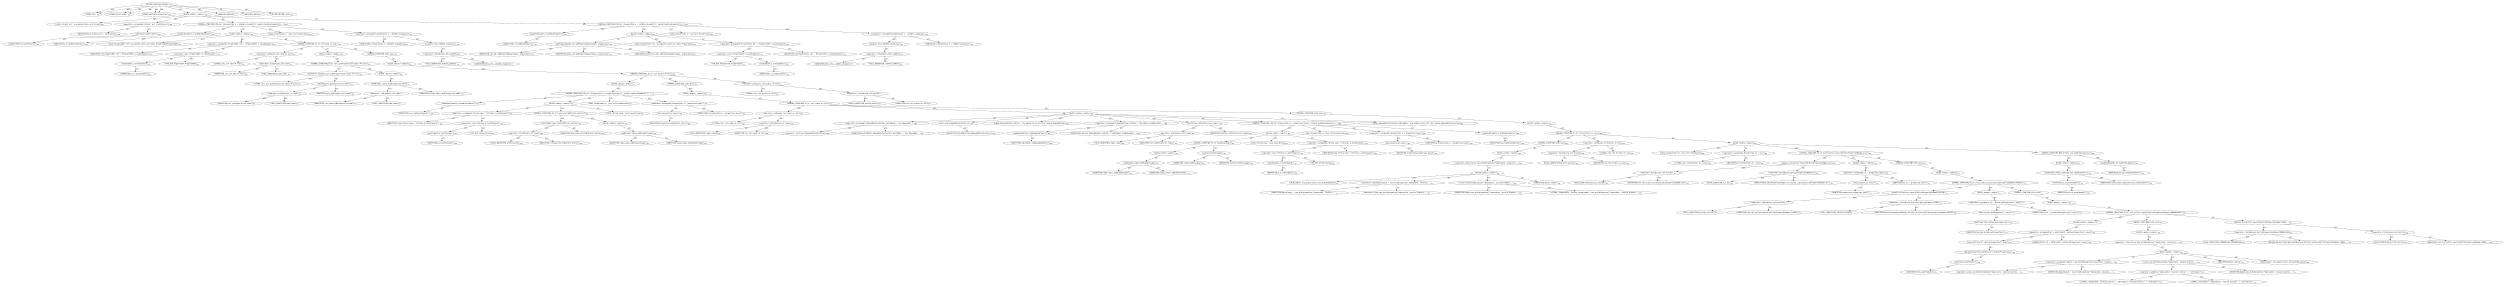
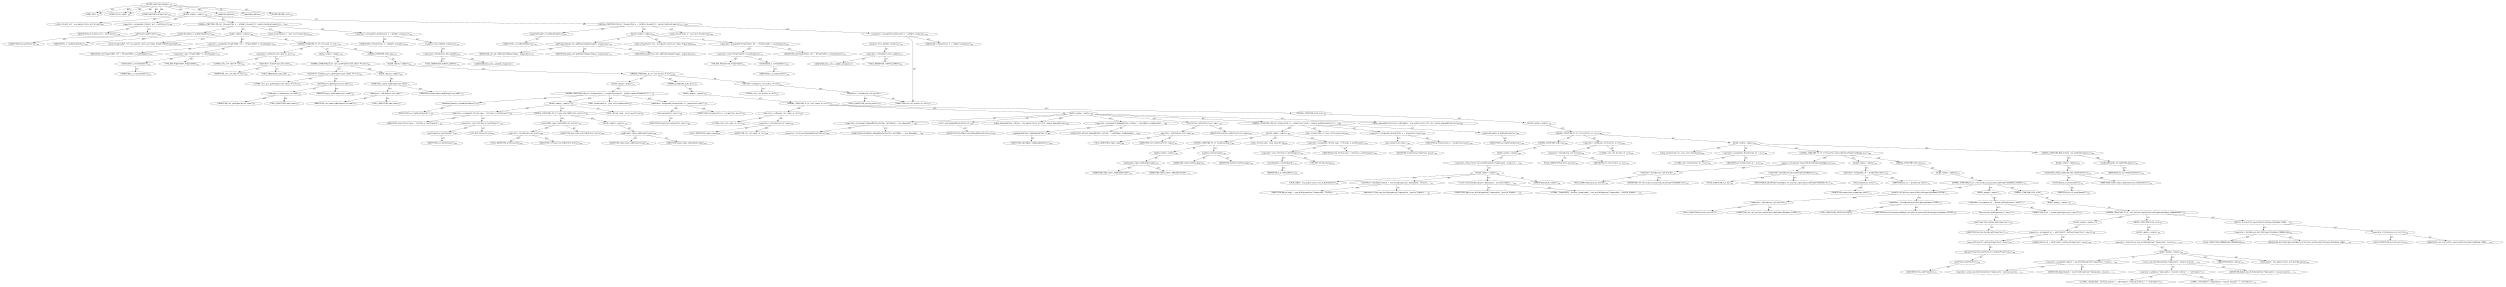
(893, 39) -> (913, 67)
